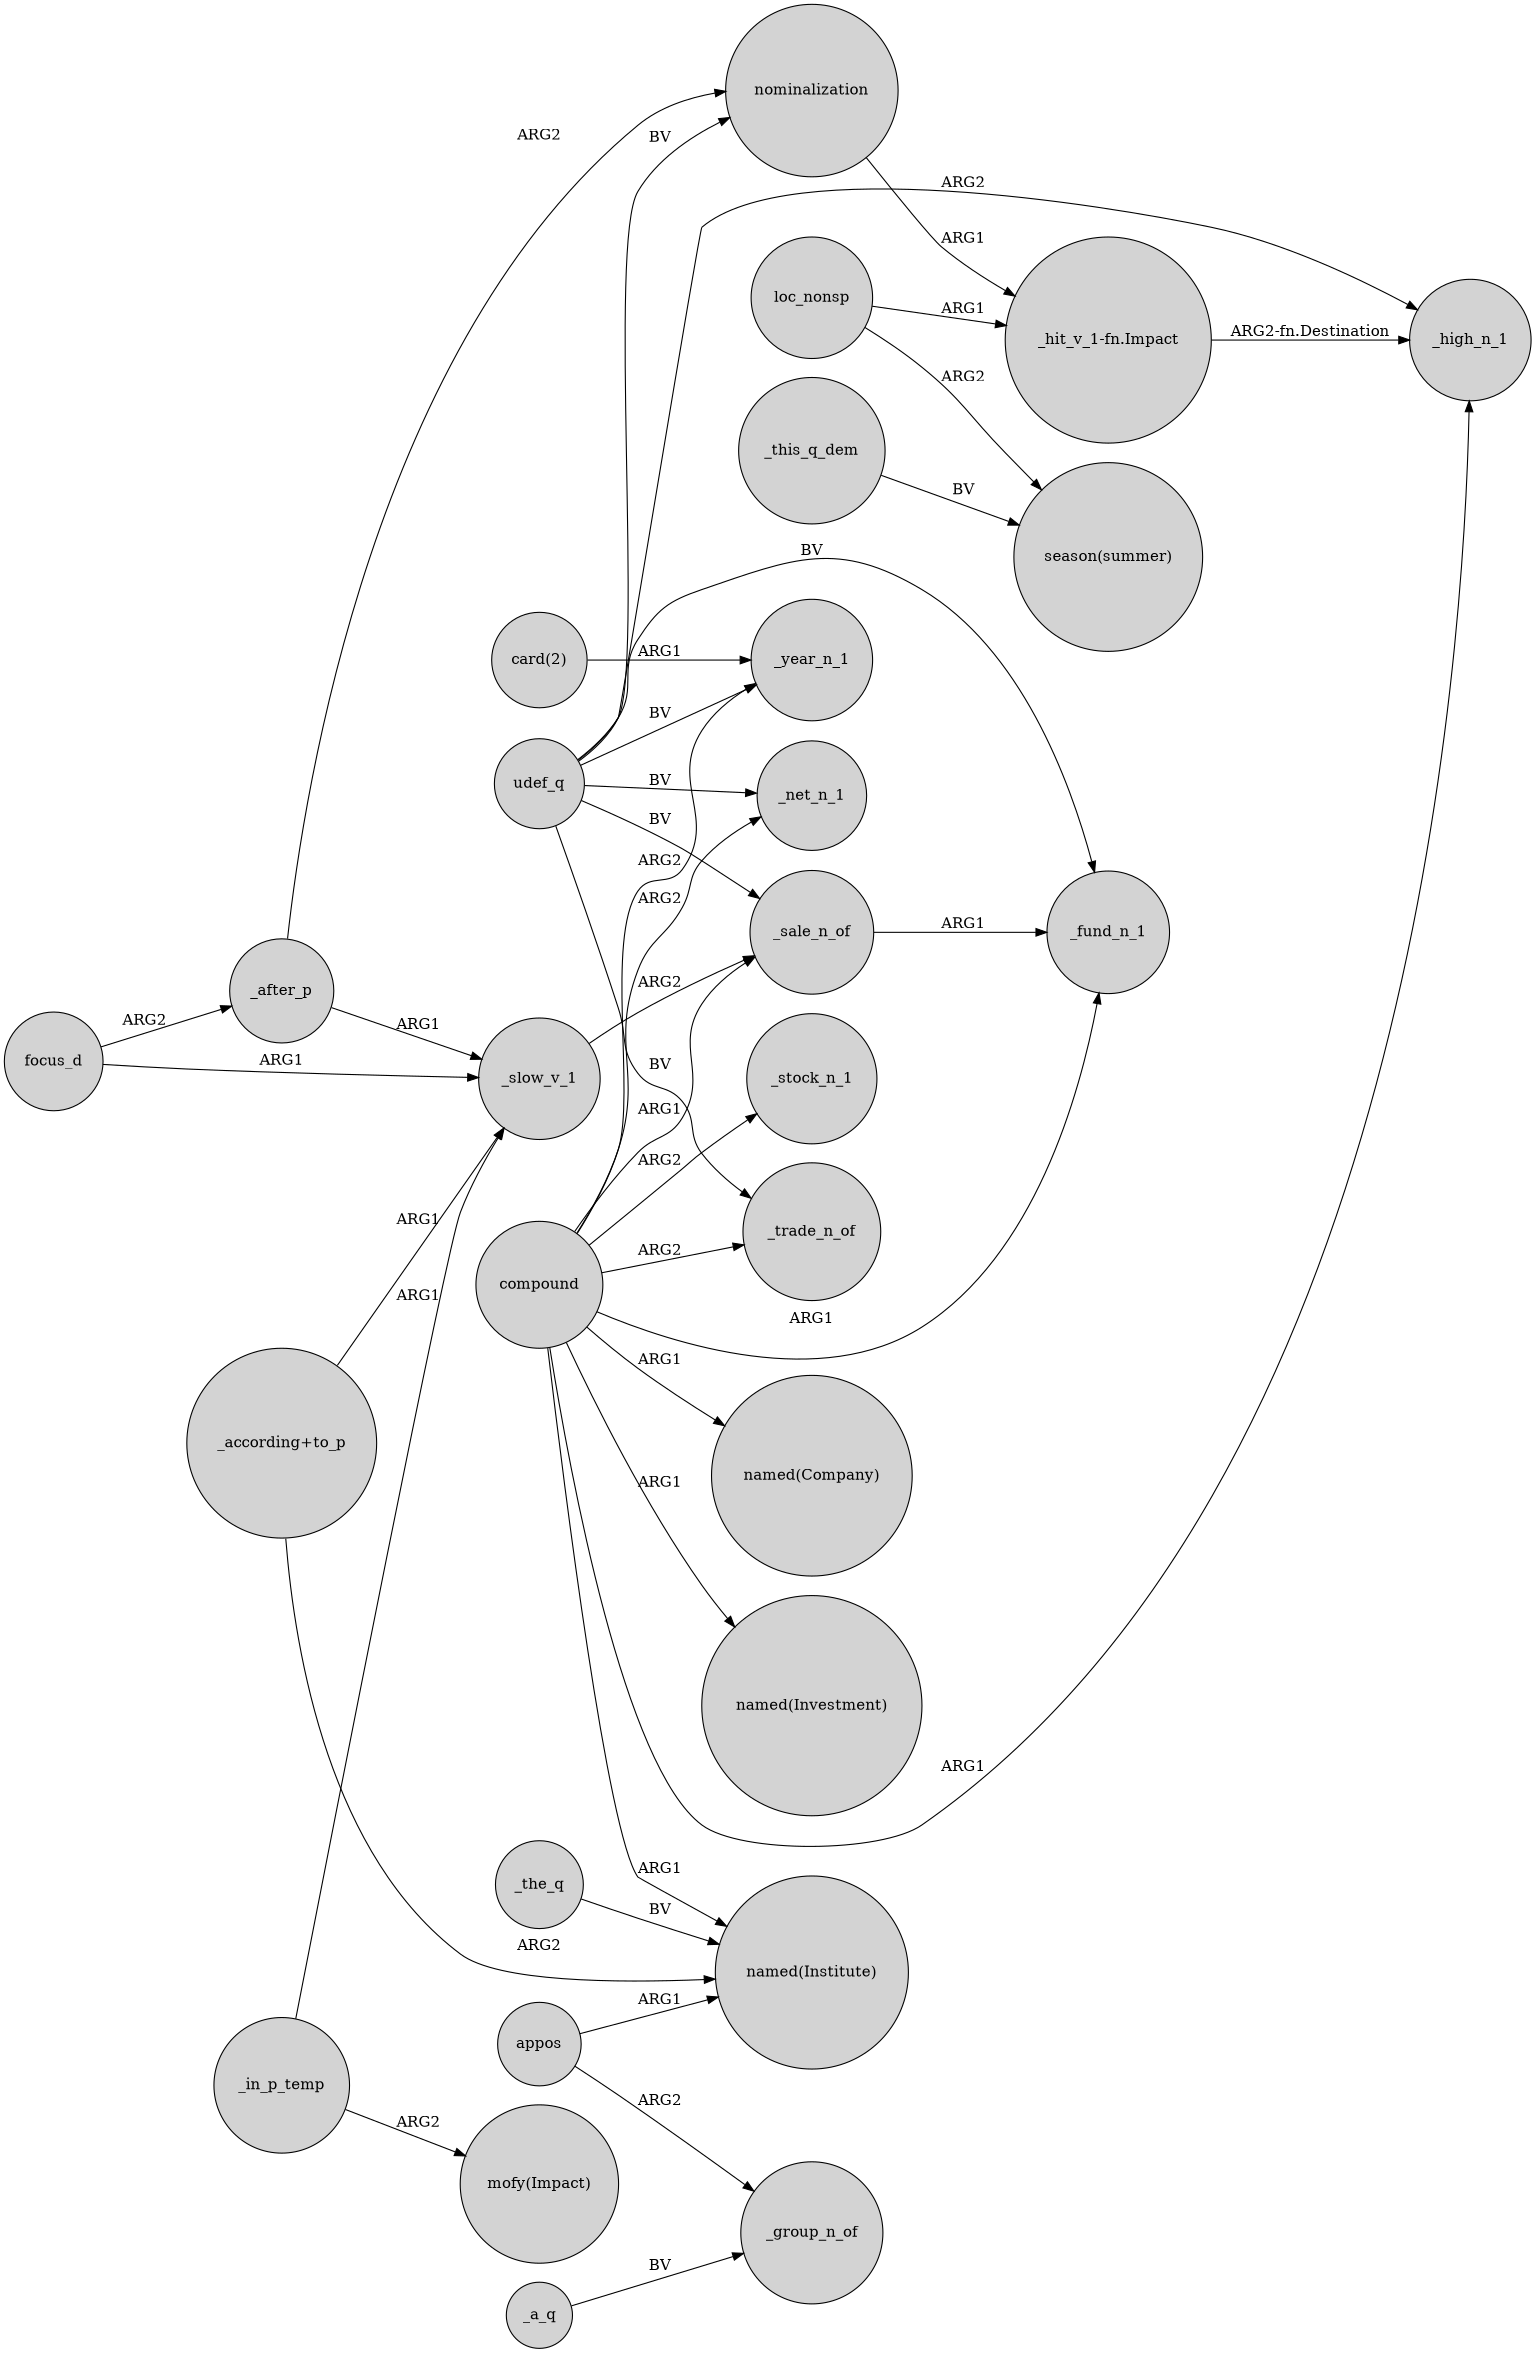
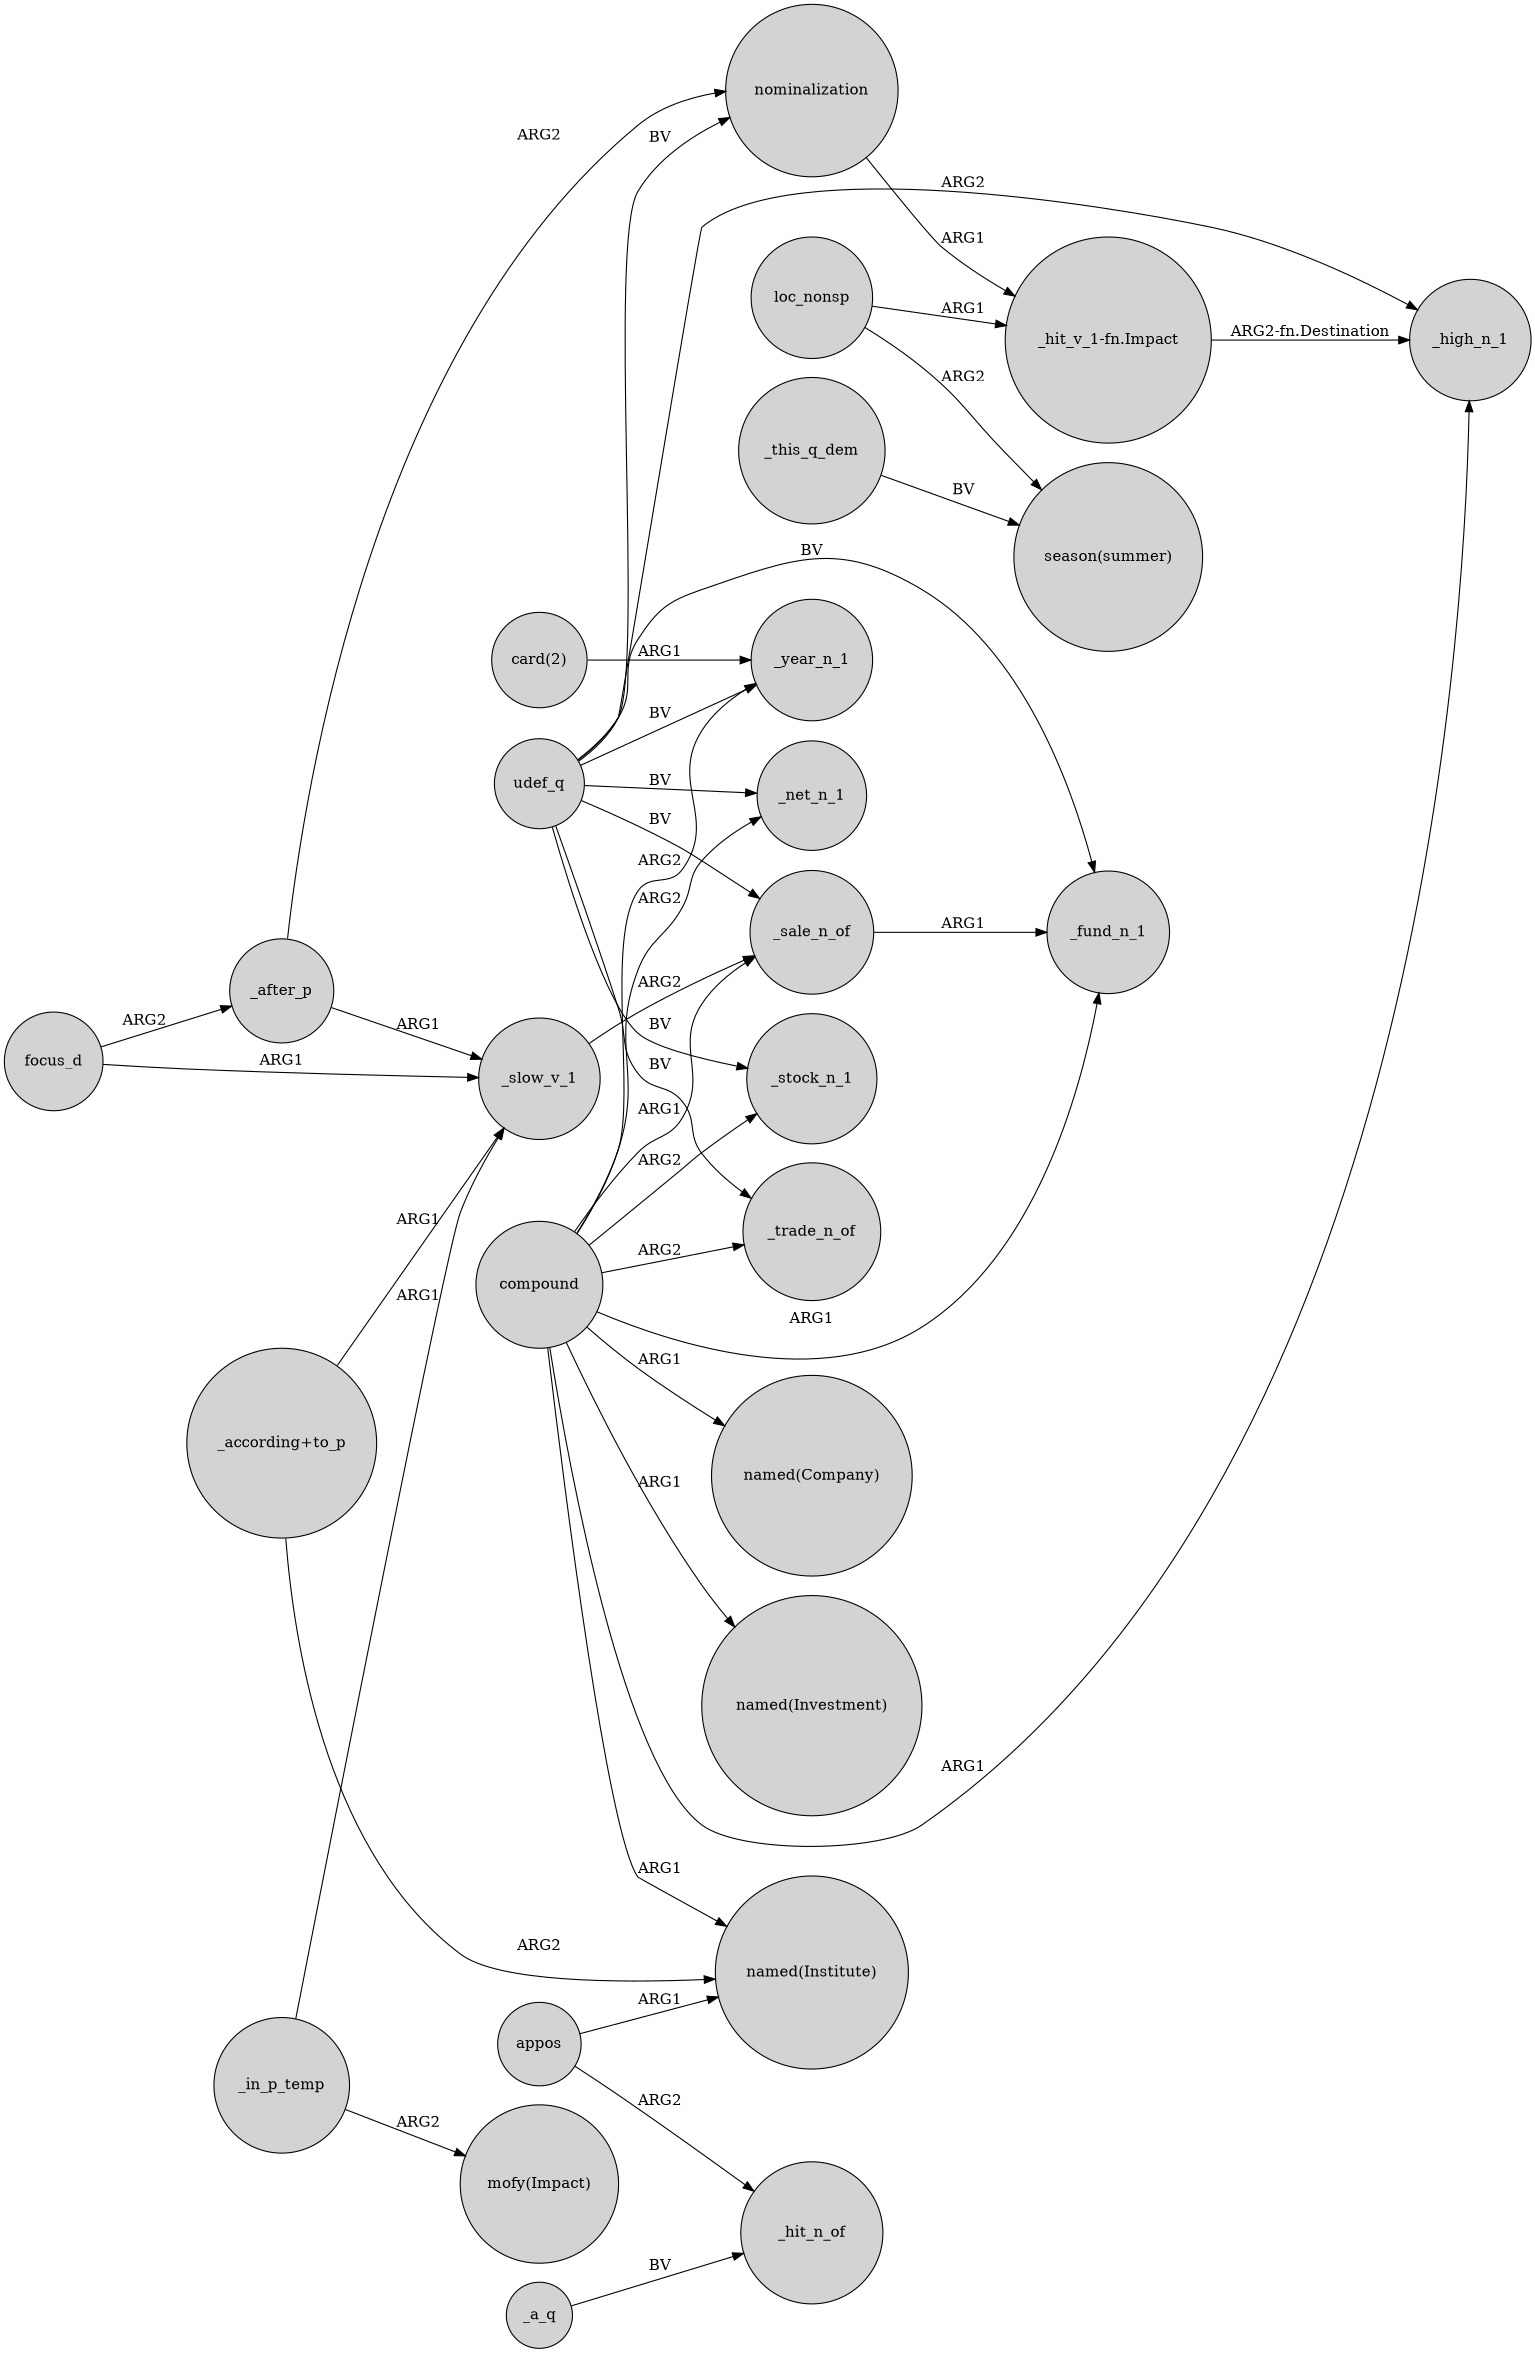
none -> (588, 937)
(539, 1885) -> none
(812, 2233) -> (812, 2233)
